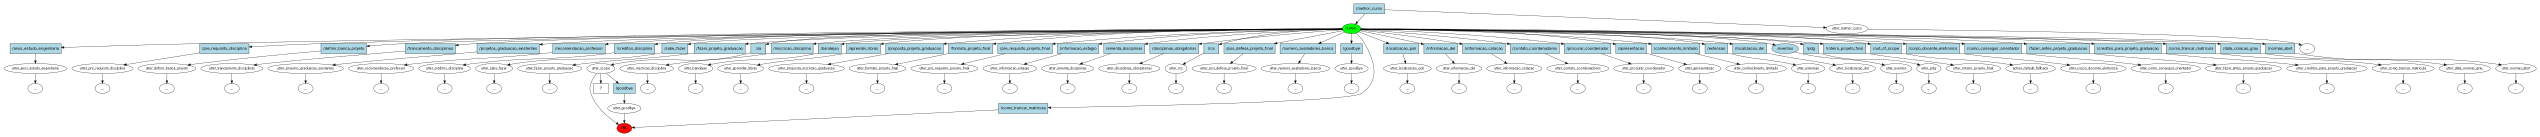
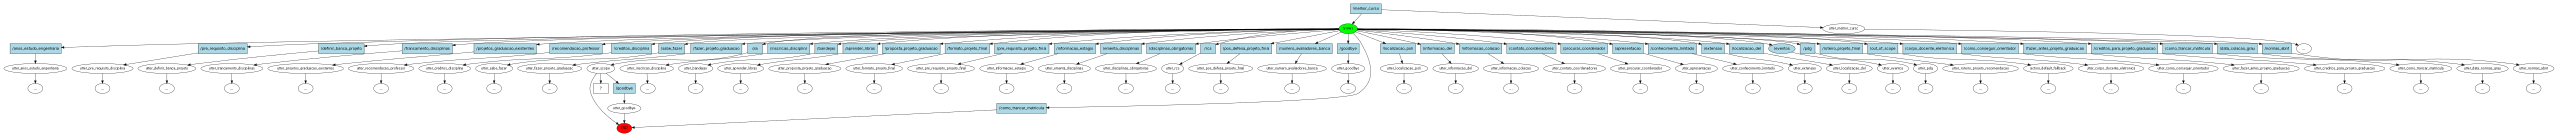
(806, 69) -> (805, 69)
(1973, 69) -> (1981, 69)
